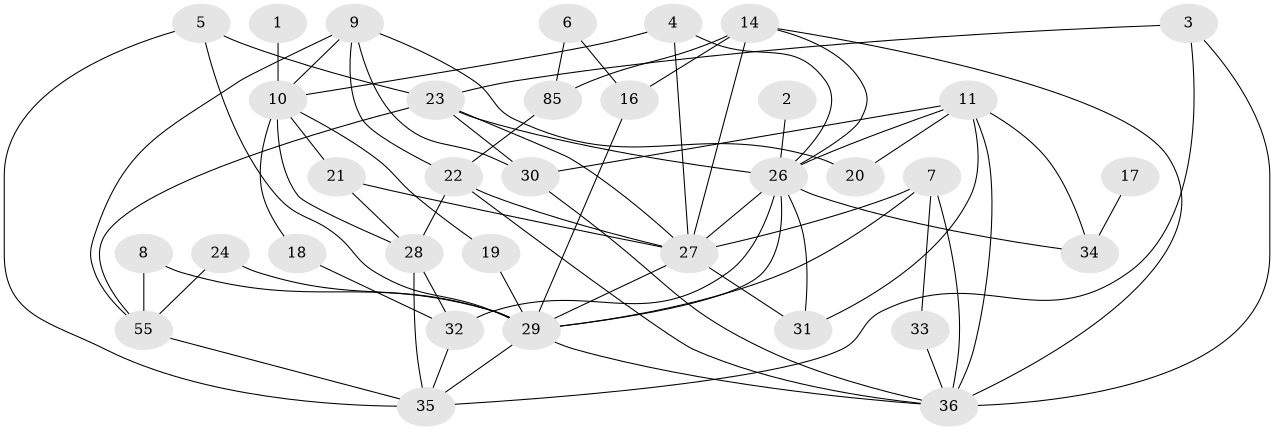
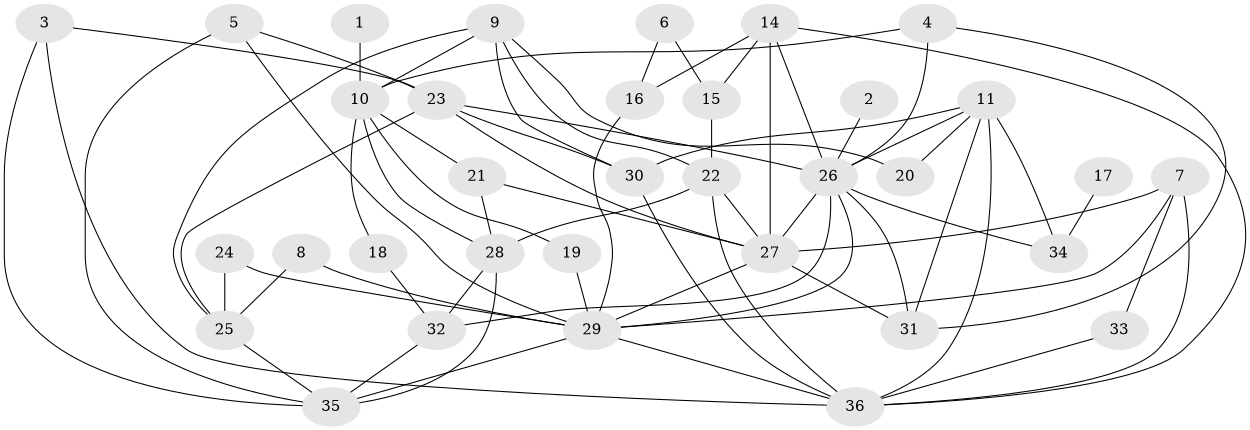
(553, 100) -> (712, 100)
(681, 138) -> (1221, 182)
(144, 330) -> (225, 330)
